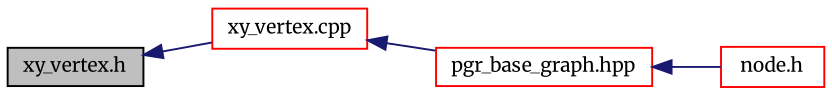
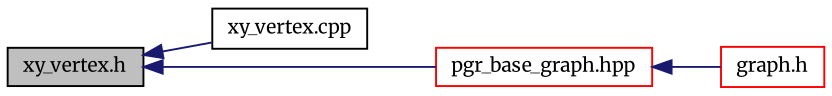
(290, 29) -> (290, 29)
(411, 47) -> (299, 67)
(773, 67) -> (773, 67)
